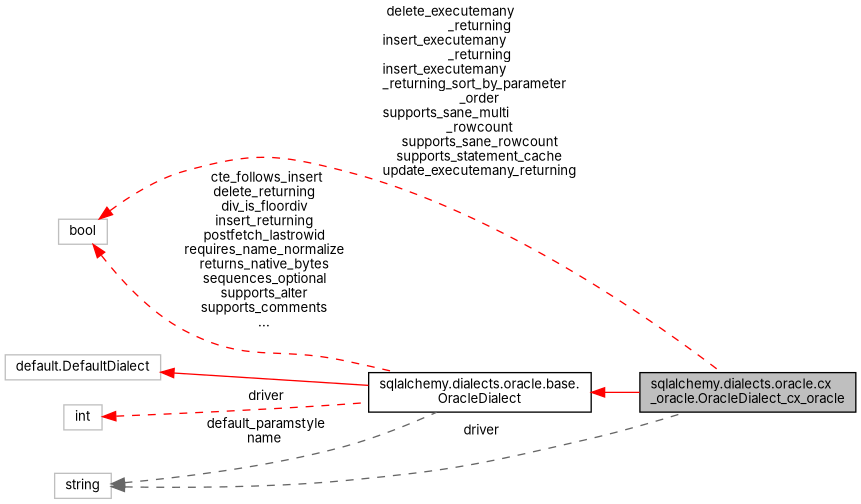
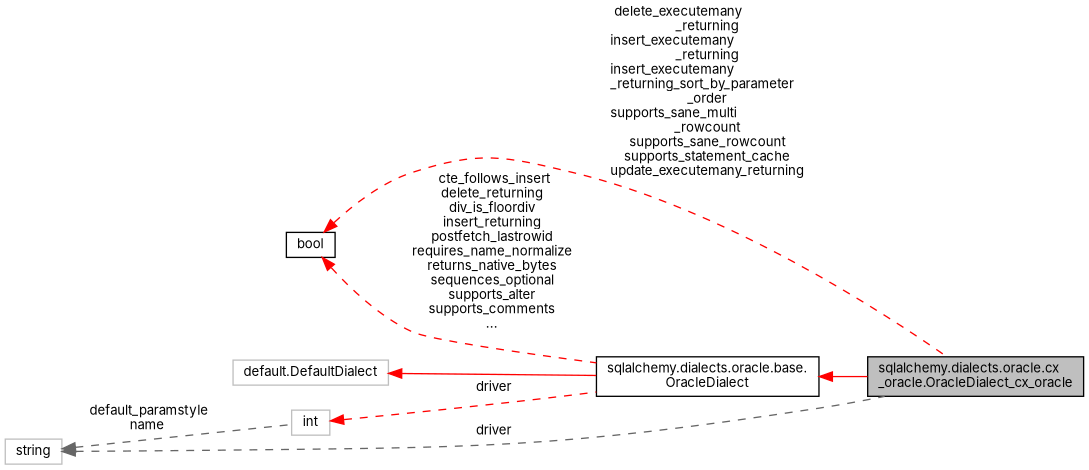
(83, 232) -> (311, 245)
(284, 461) -> (183, 436)
